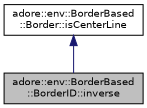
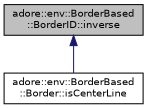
(74, 59) -> (74, 59)
